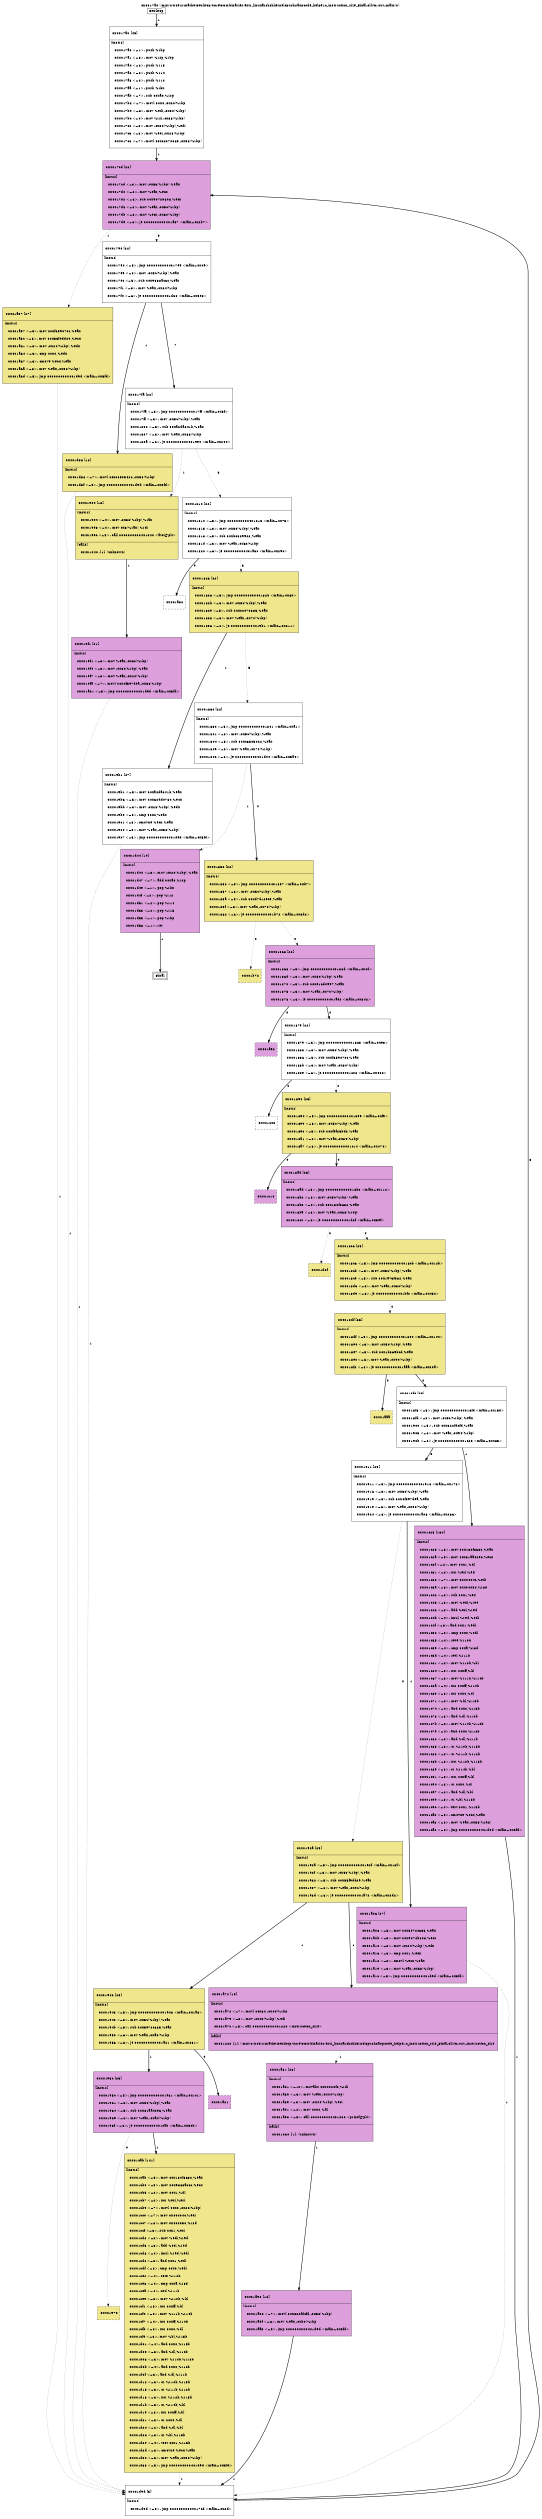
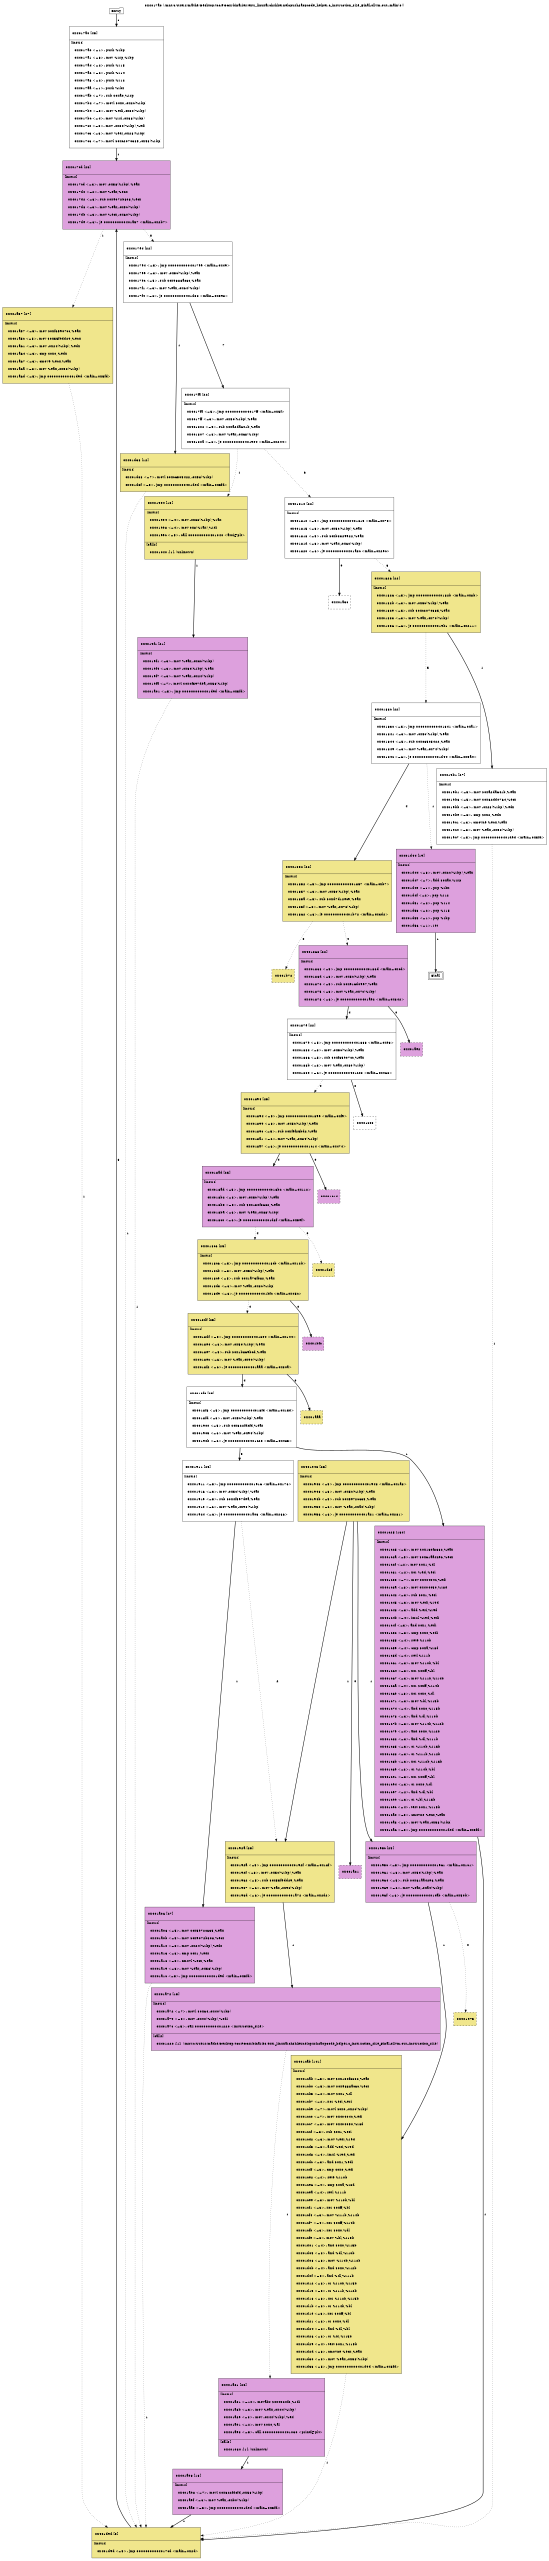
(157, 11) -> (116, 11)
none -> (313, 1344)
(250, 1945) -> (316, 1680)
(180, 2500) -> (146, 2543)
